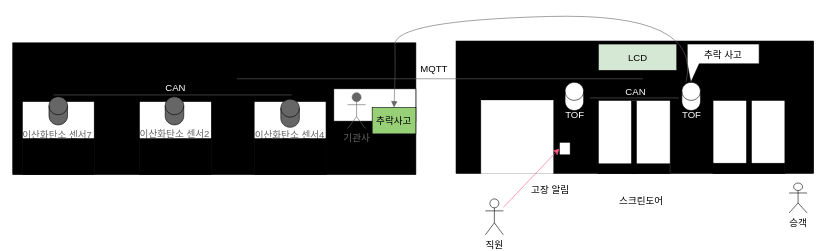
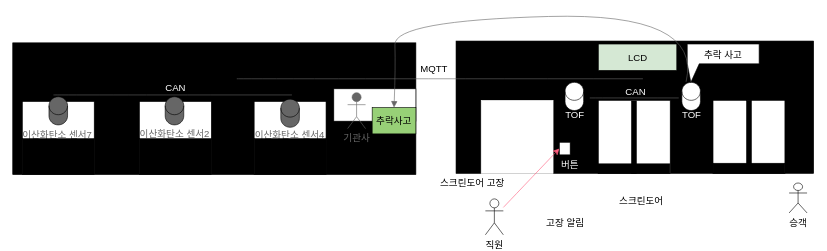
none -> (570, 164)
none -> (473, 183)
(551, 190) -> (566, 223)
